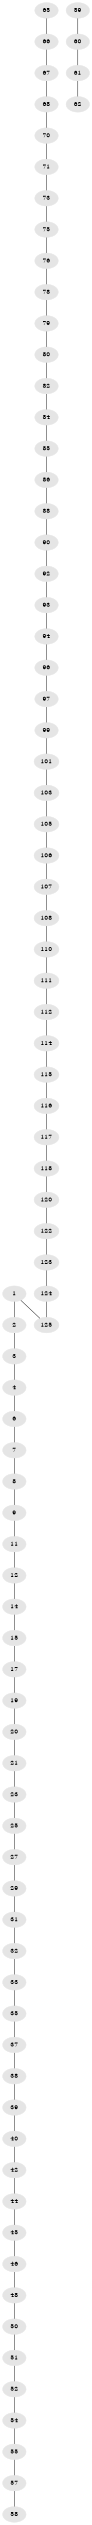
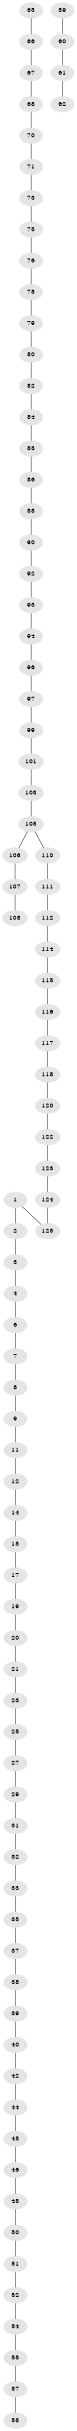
(47, 934) -> (39, 840)
